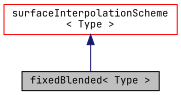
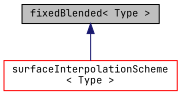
(91, 58) -> (91, 47)
